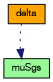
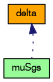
(20, 36) -> (33, 46)
